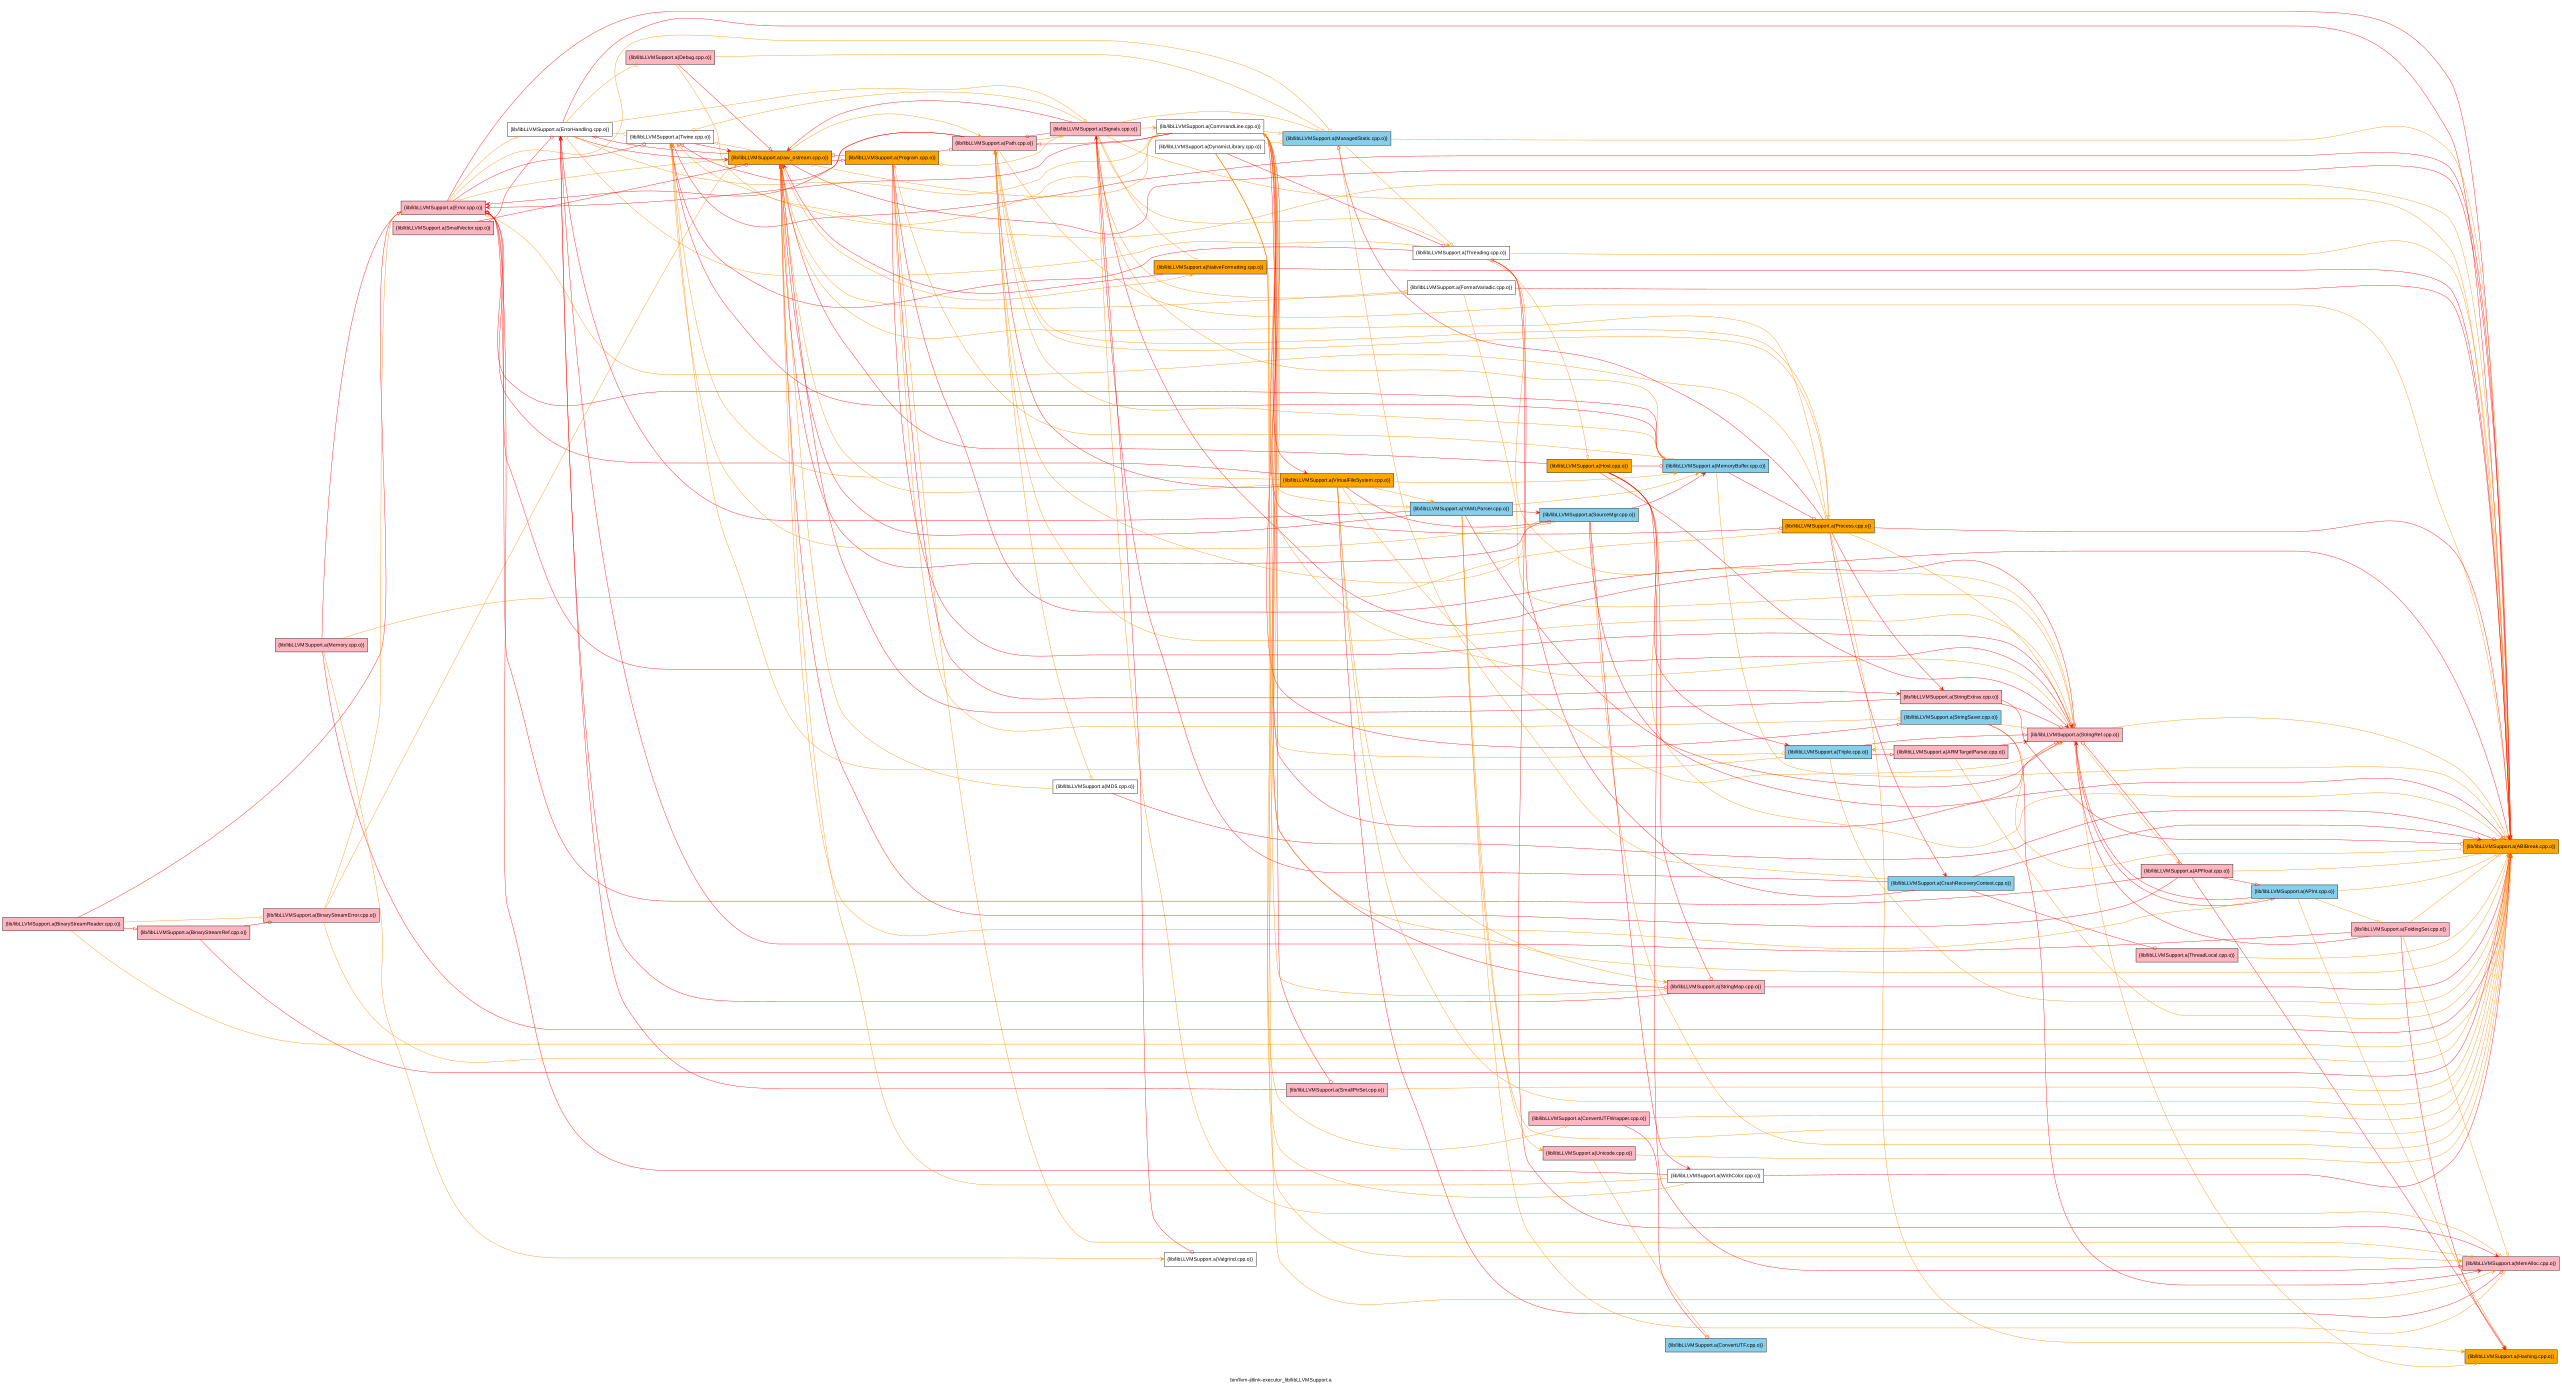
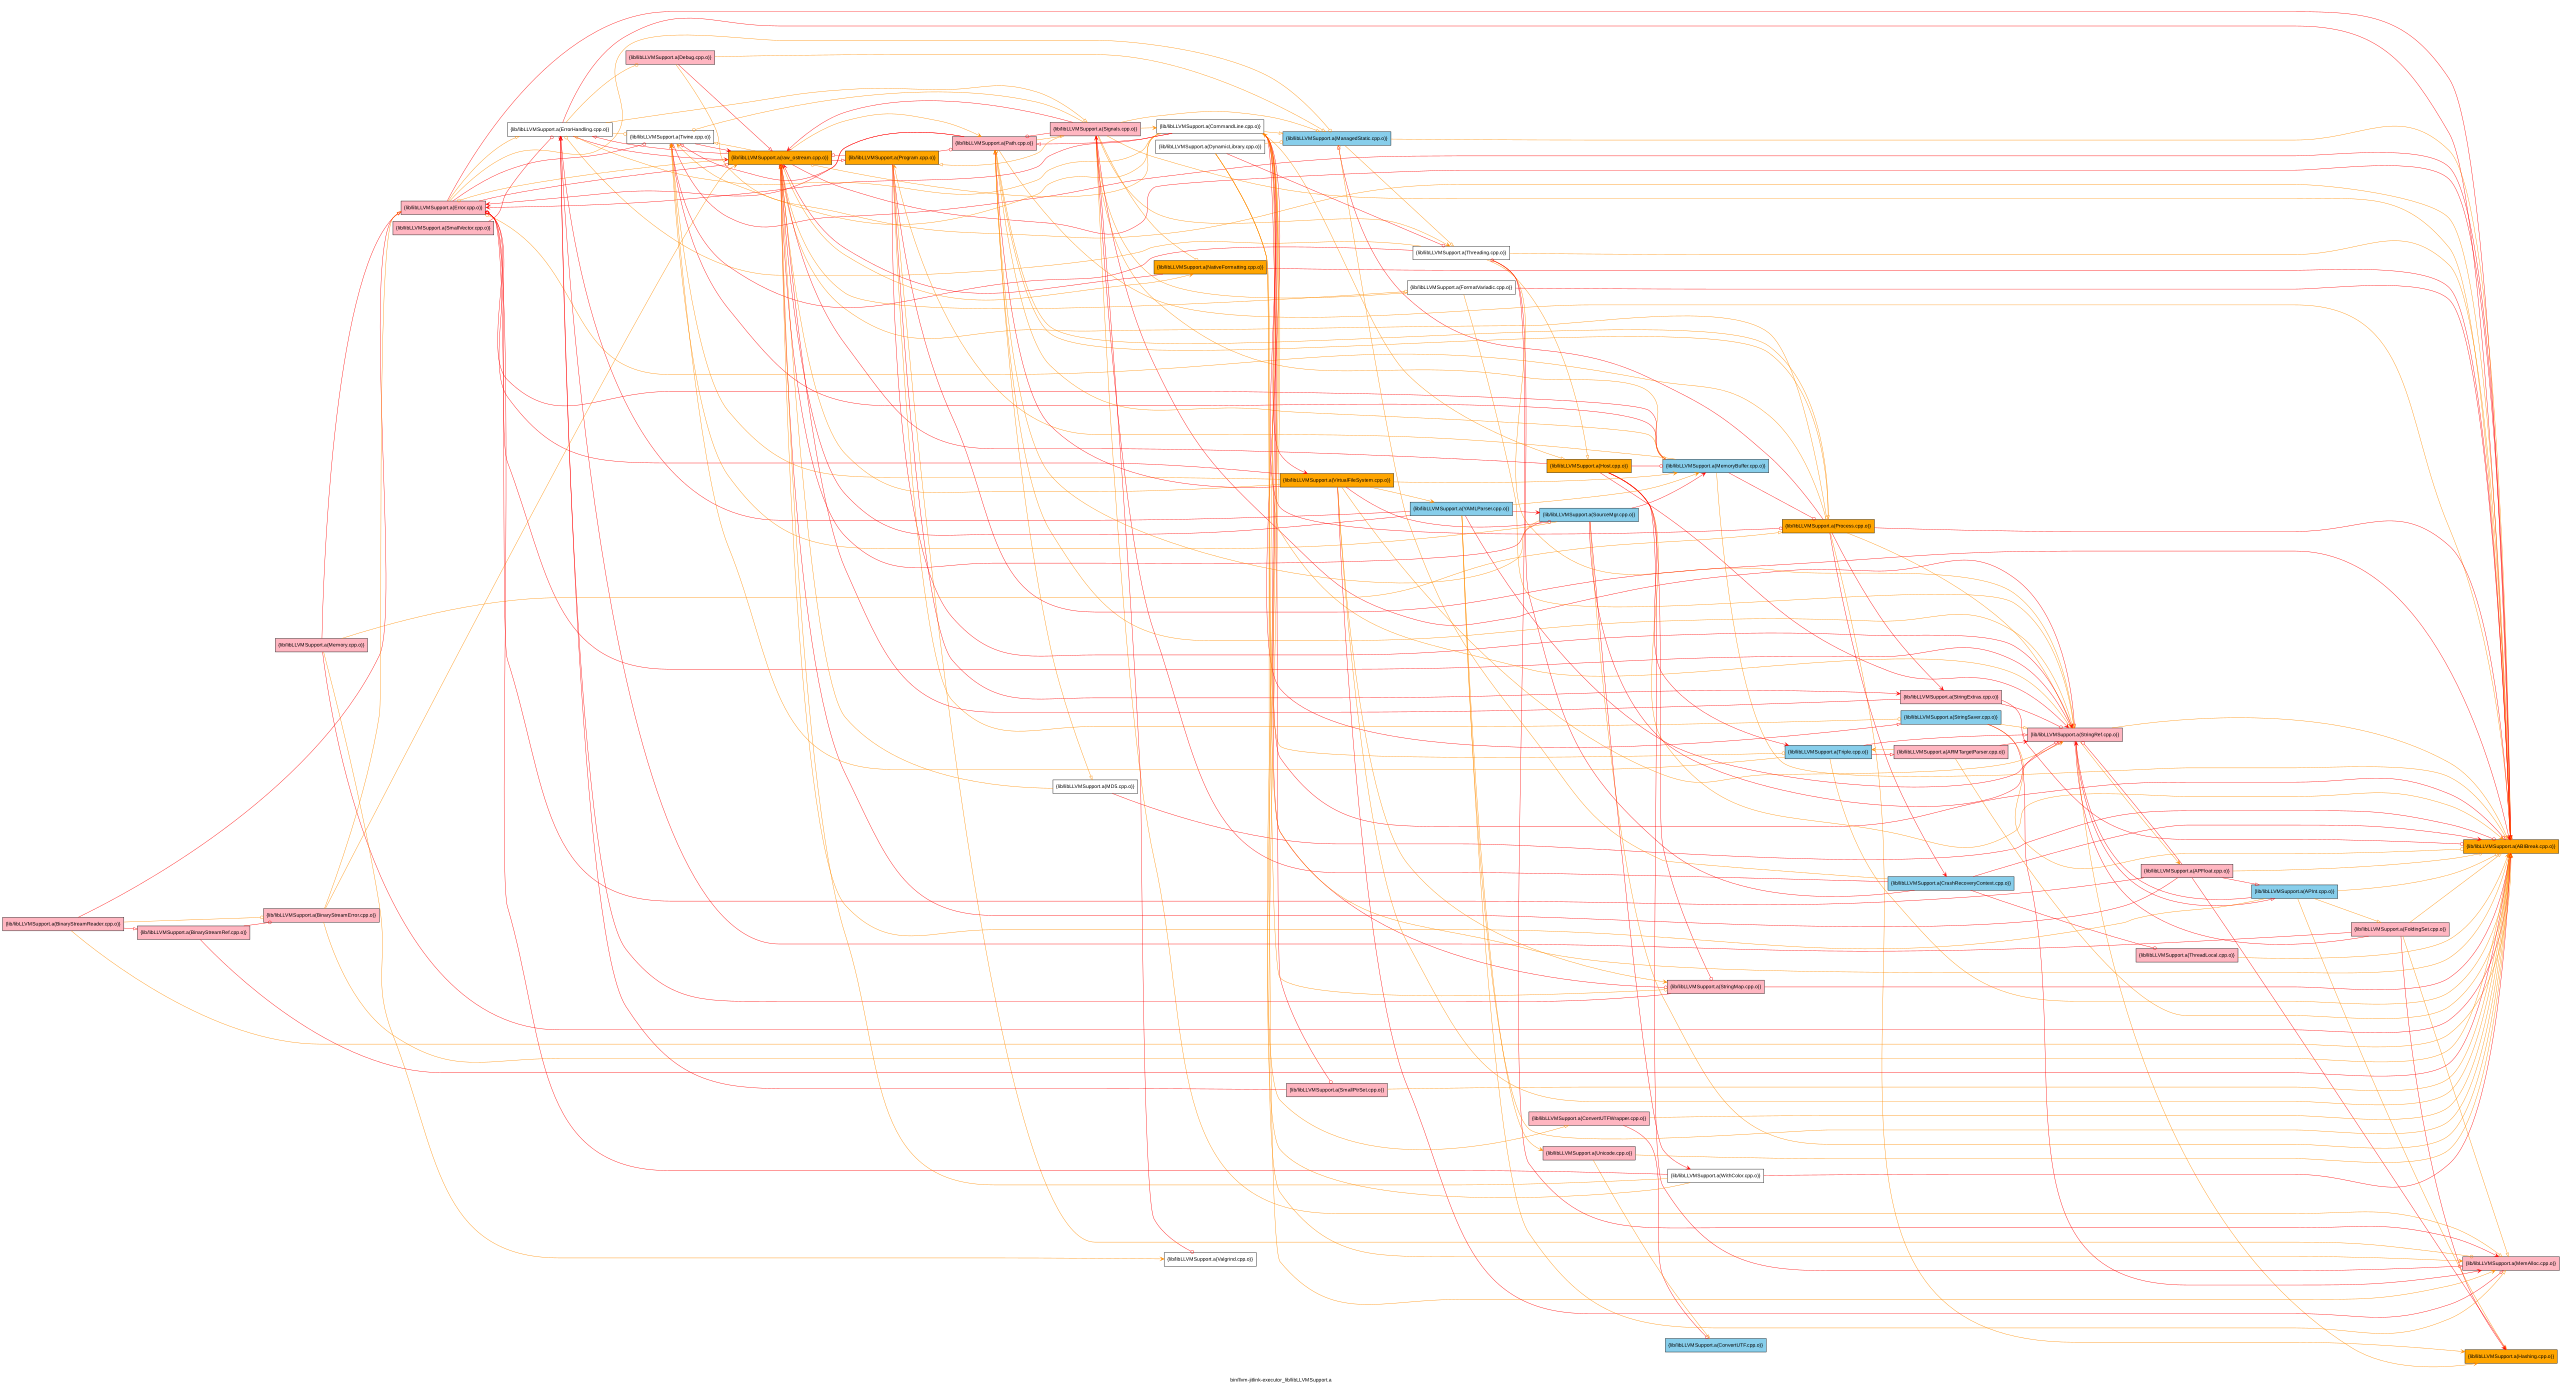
(591, 198) -> (595, 180)
(1285, 493) -> (1377, 330)
